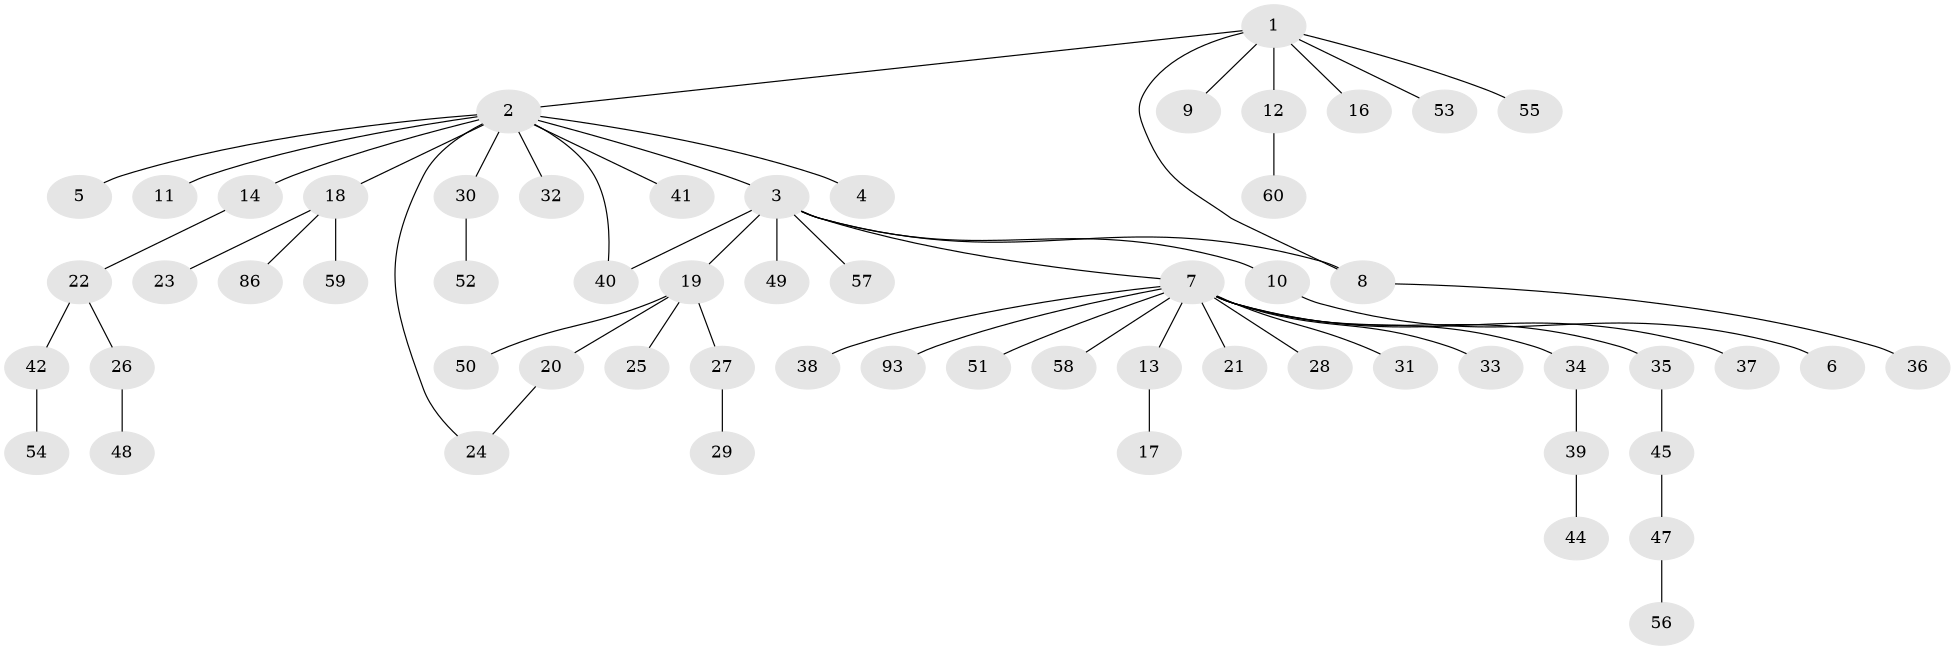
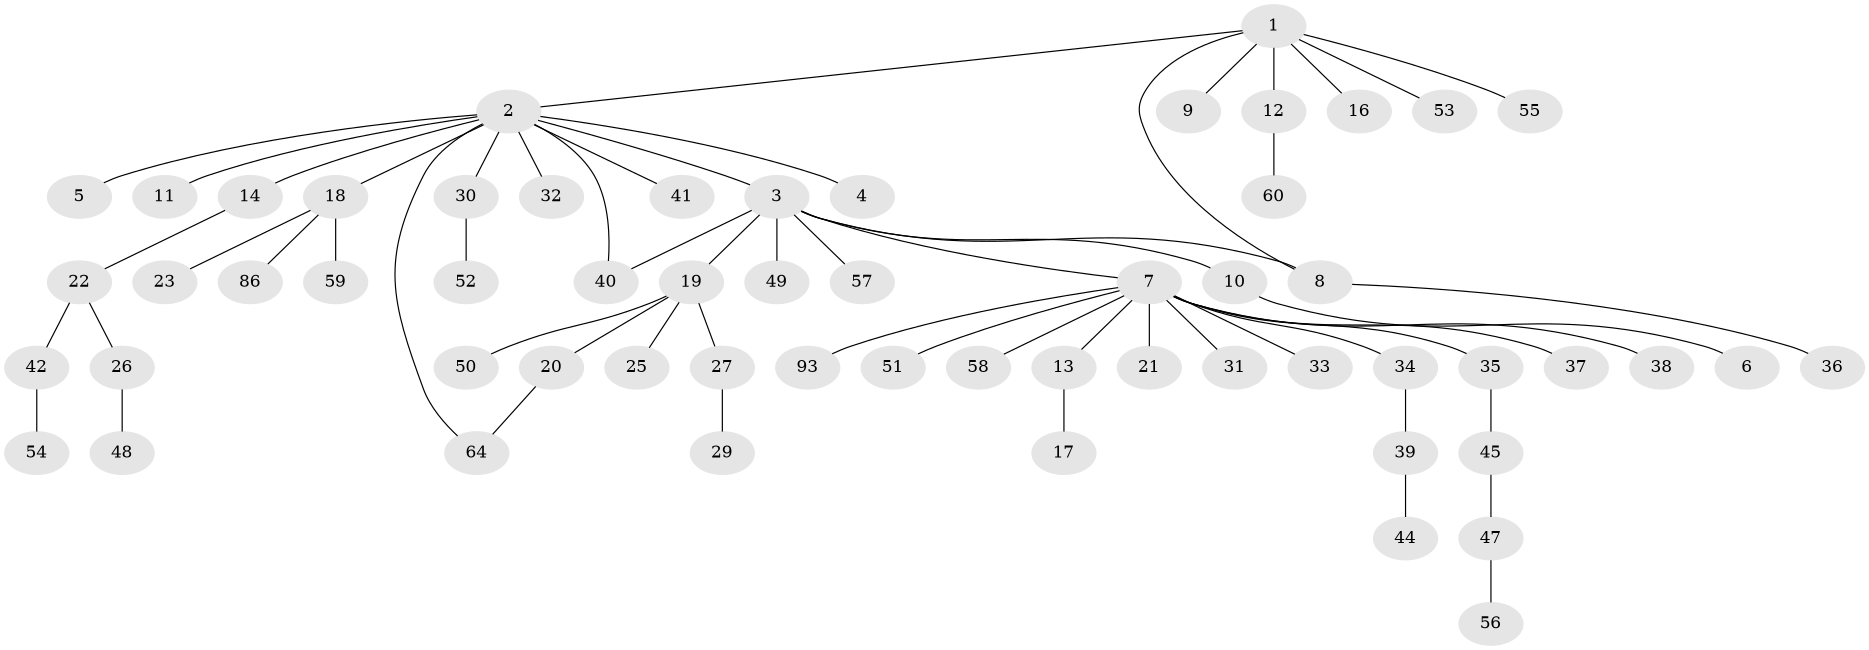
(1320, 368) -> none
(477, 453) -> (477, 453)
